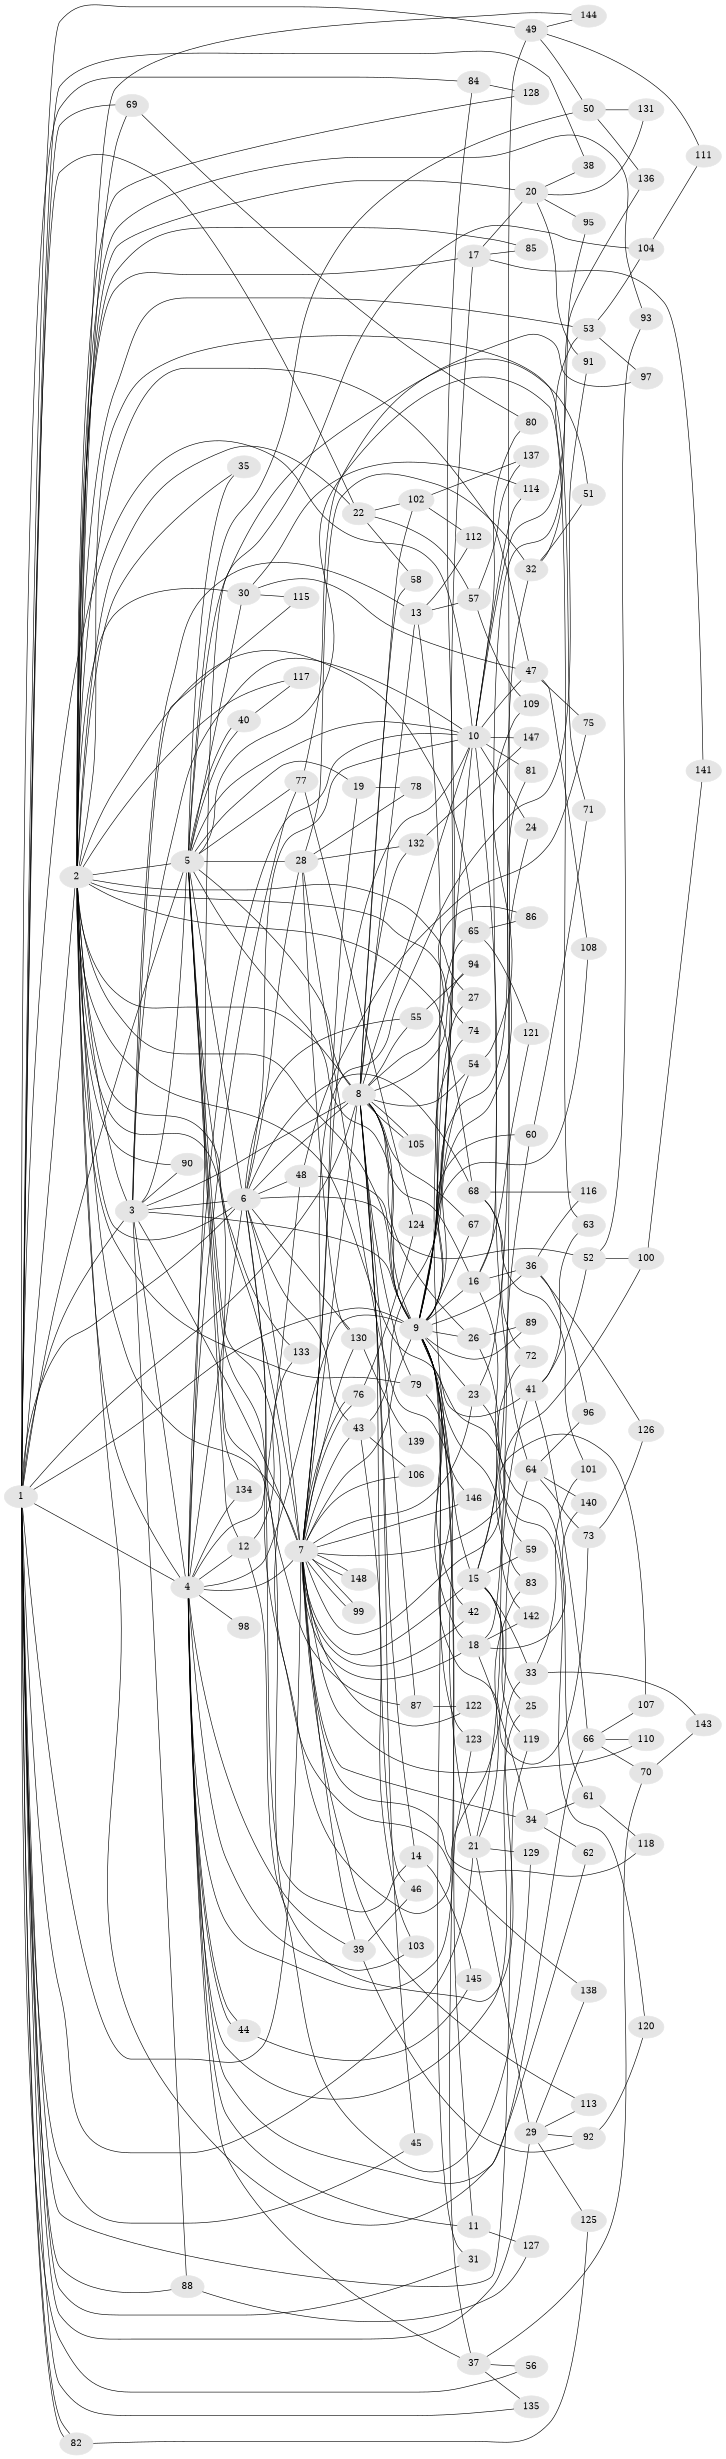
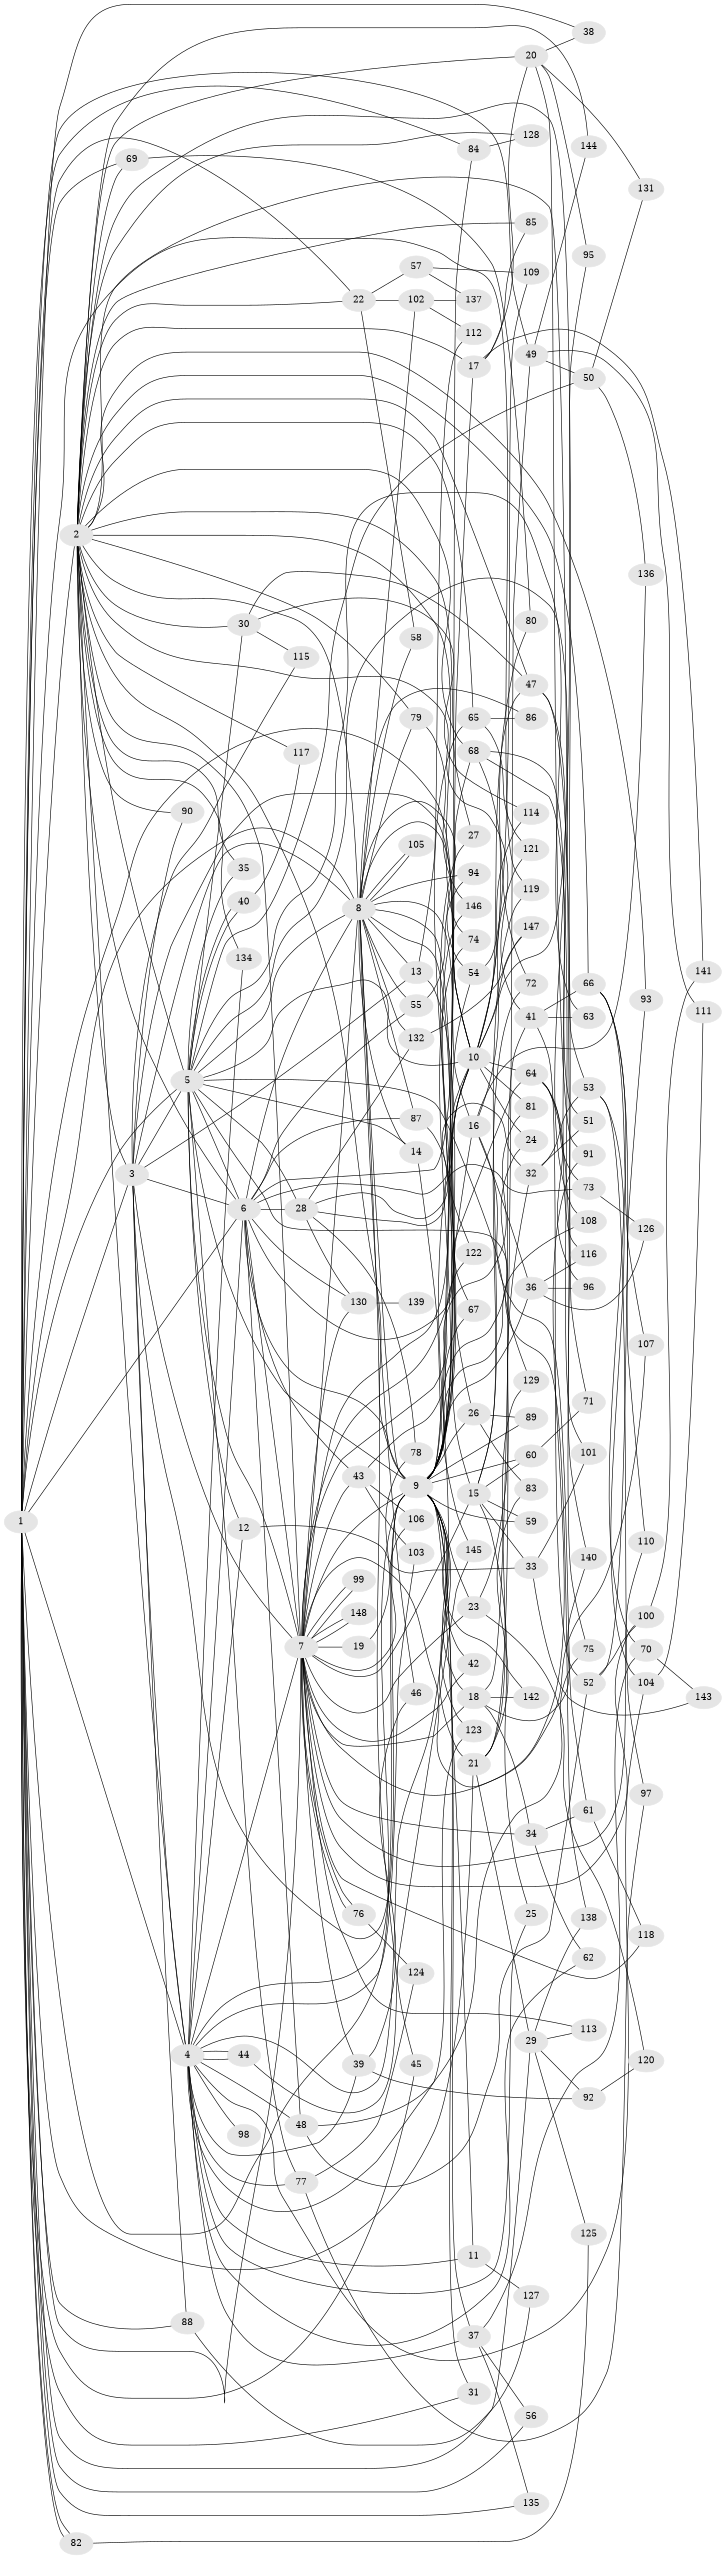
(444, 607) -> none
(261, 782) -> none
(301, 1353) -> none
